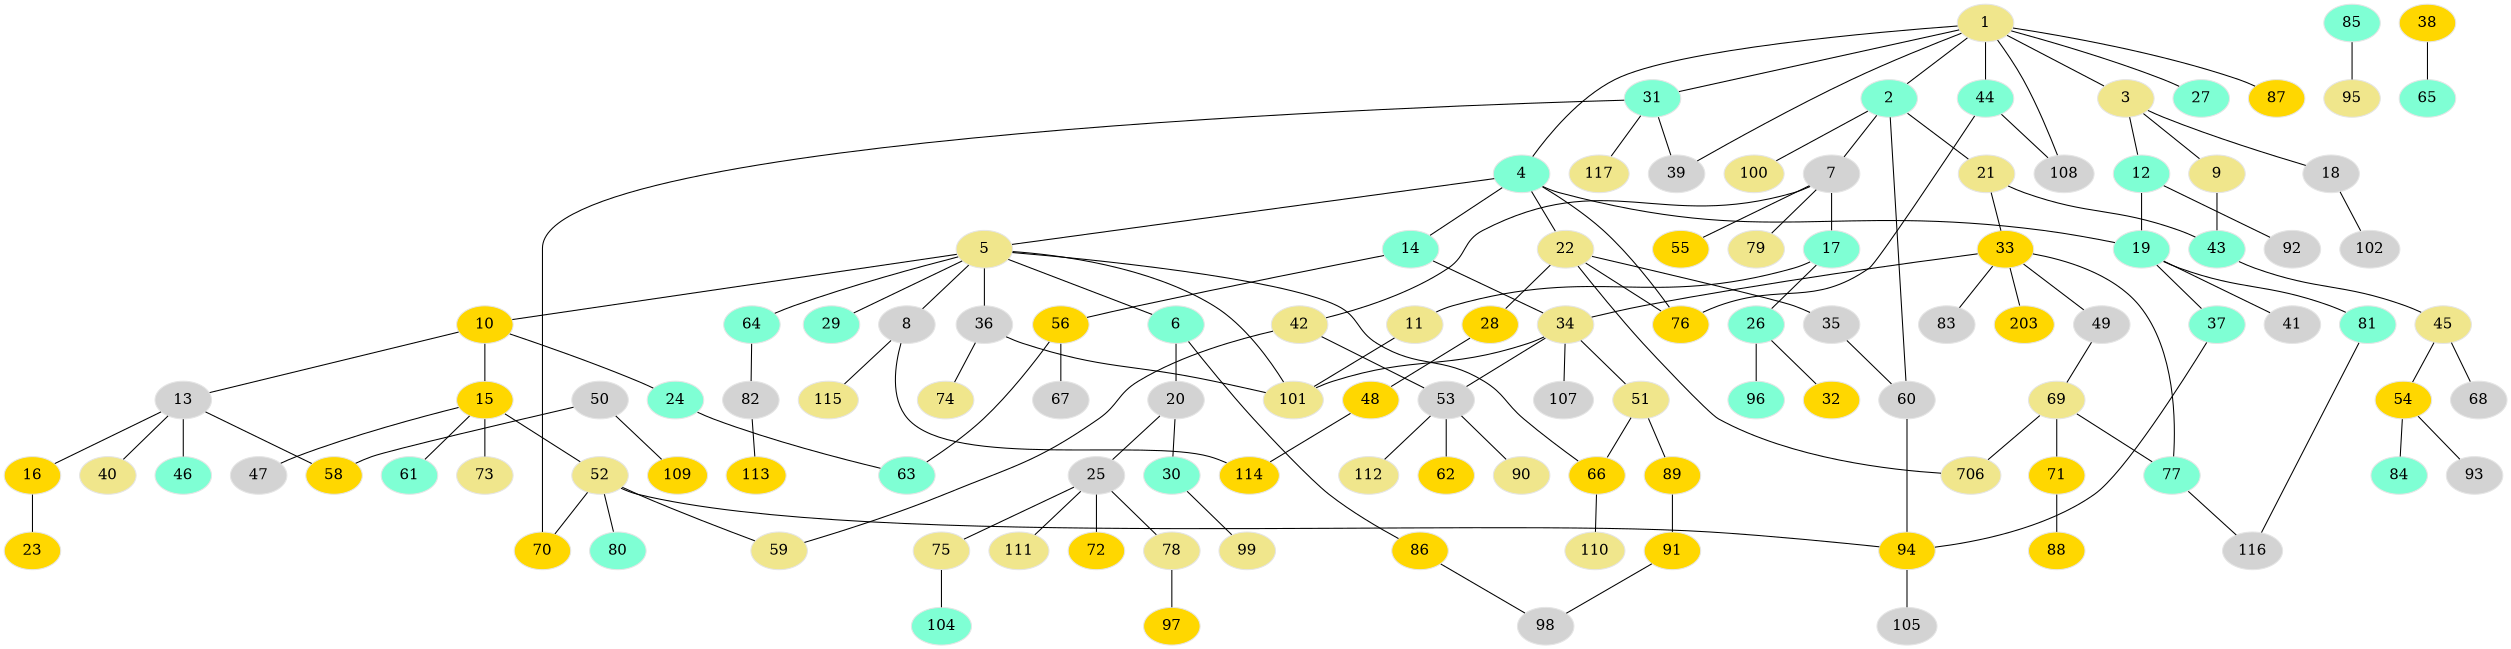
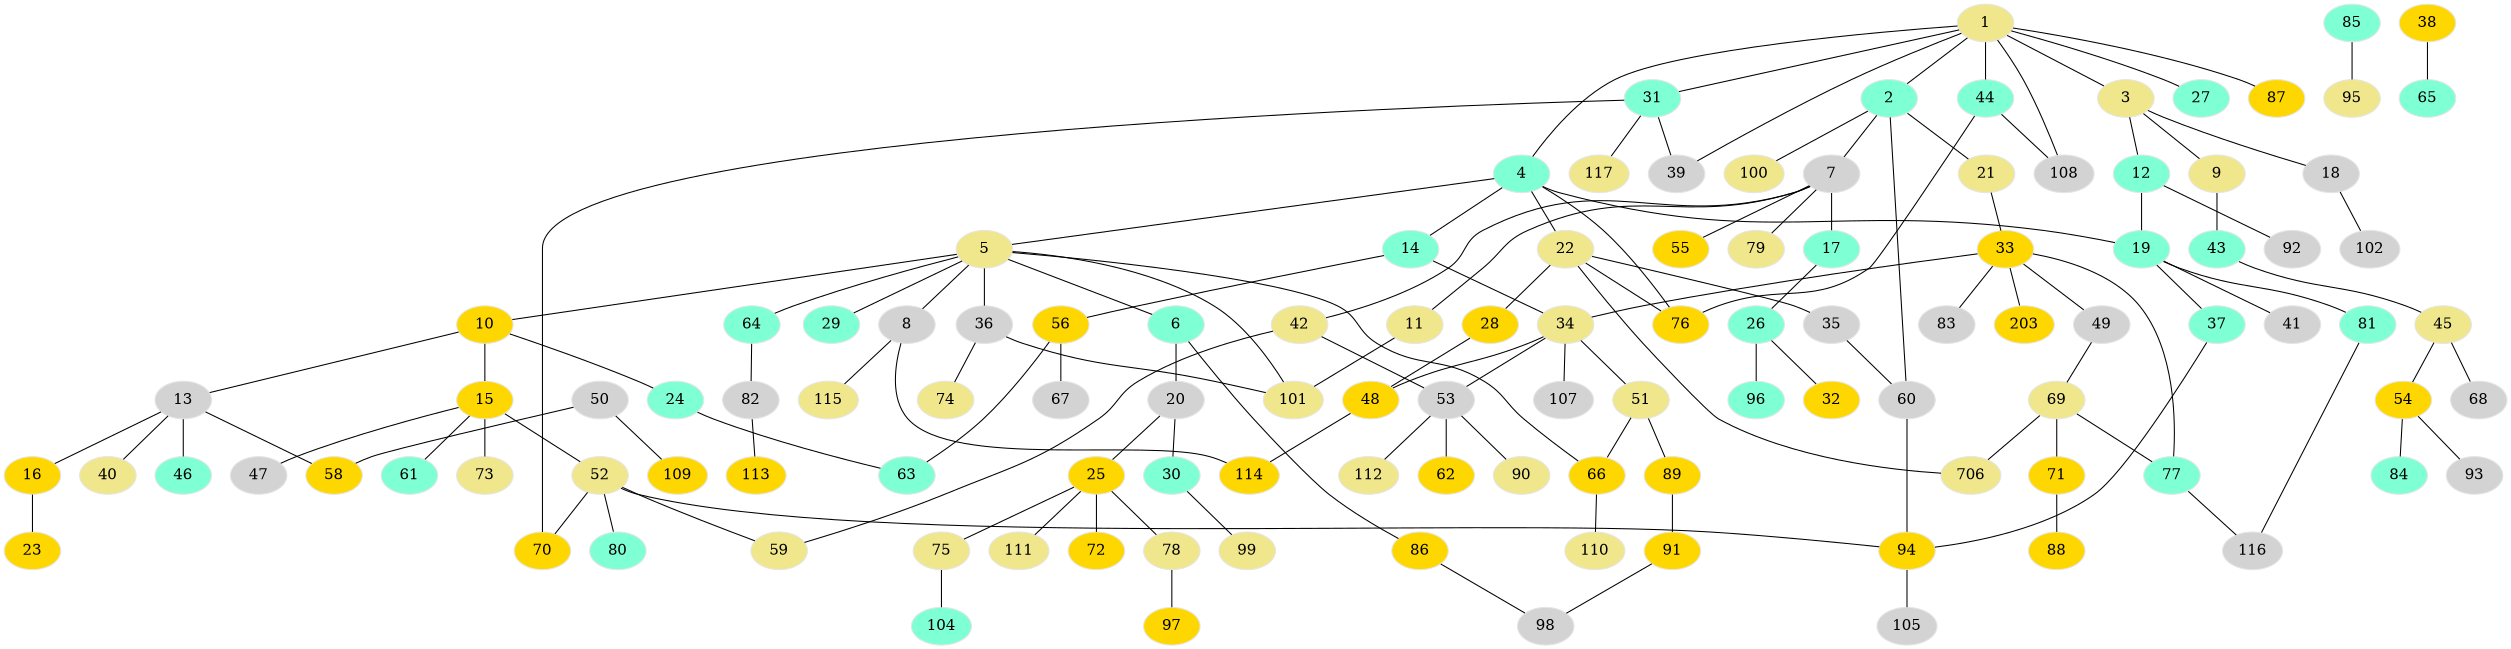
(2102, 212) -> none
(1642, 287) -> (1596, 210)
(1453, 360) -> (1468, 362)
(1096, 475) -> (1096, 475)
